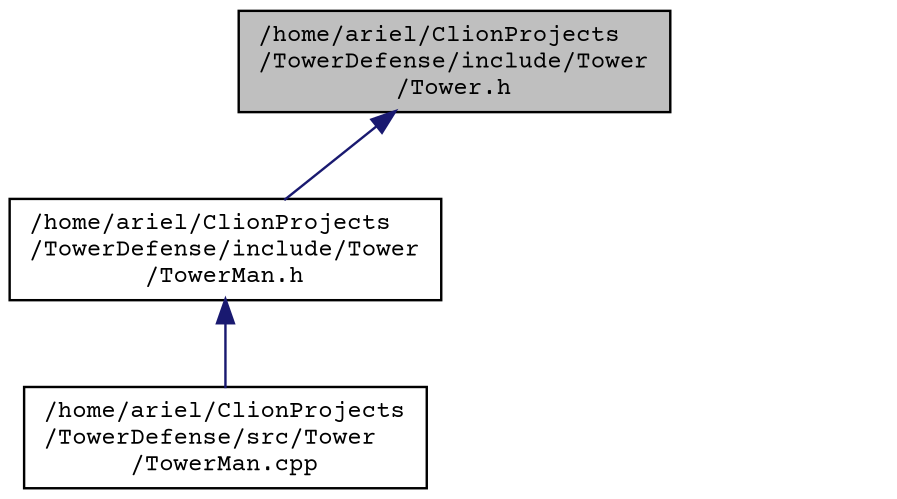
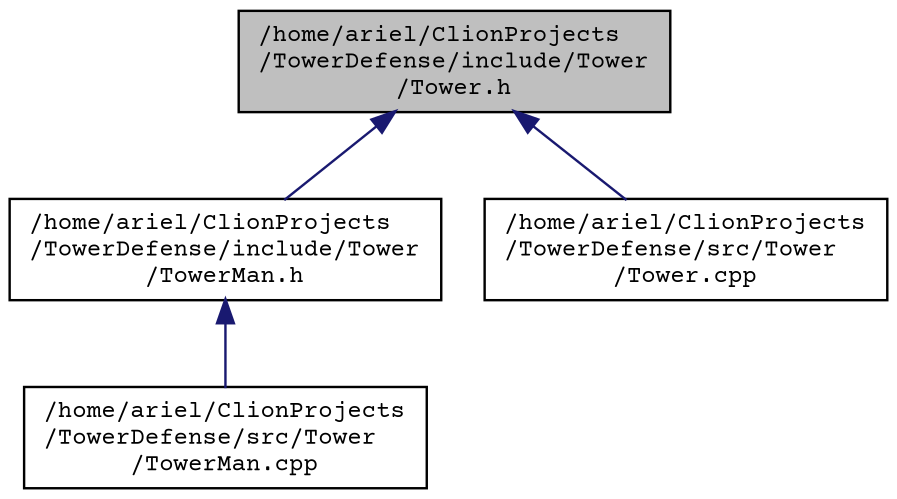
none -> (686, 250)
